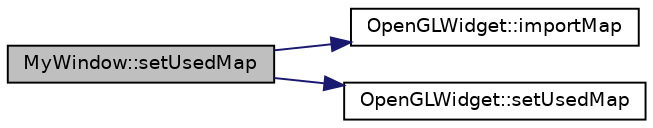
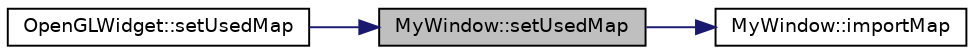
(495, 27) -> (841, 27)
(299, 81) -> (334, 27)
